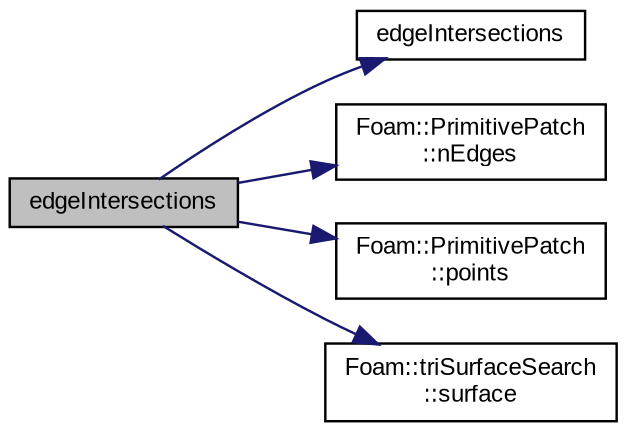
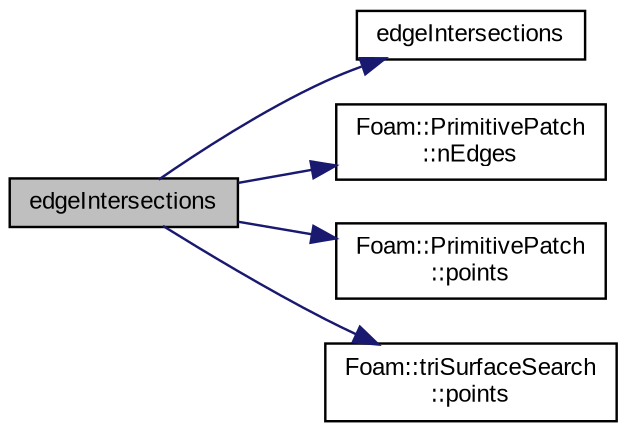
(471, 382) -> (471, 382)
